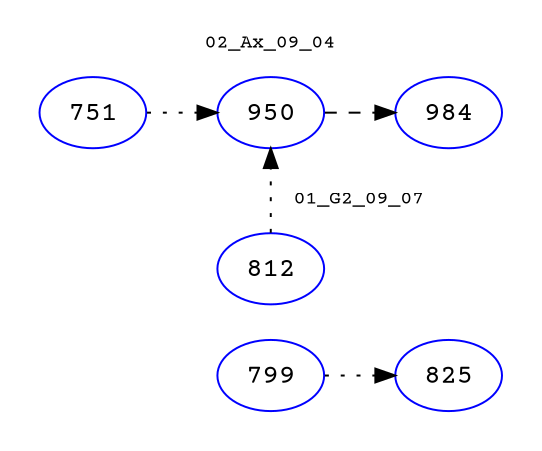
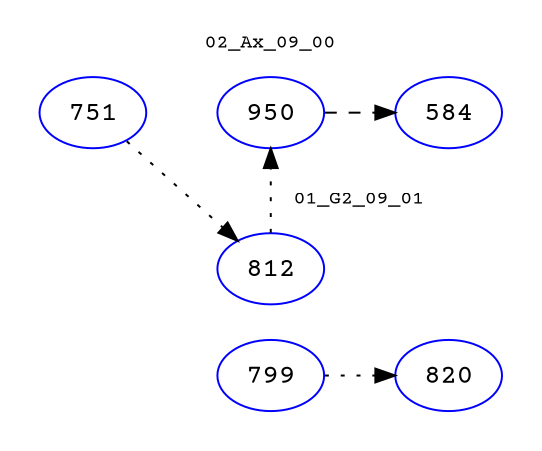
(271, 42) -> (271, 42)
(172, 113) -> (175, 184)
(449, 113) -> (449, 113)
(360, 199) -> (360, 199)
(449, 376) -> (449, 376)
